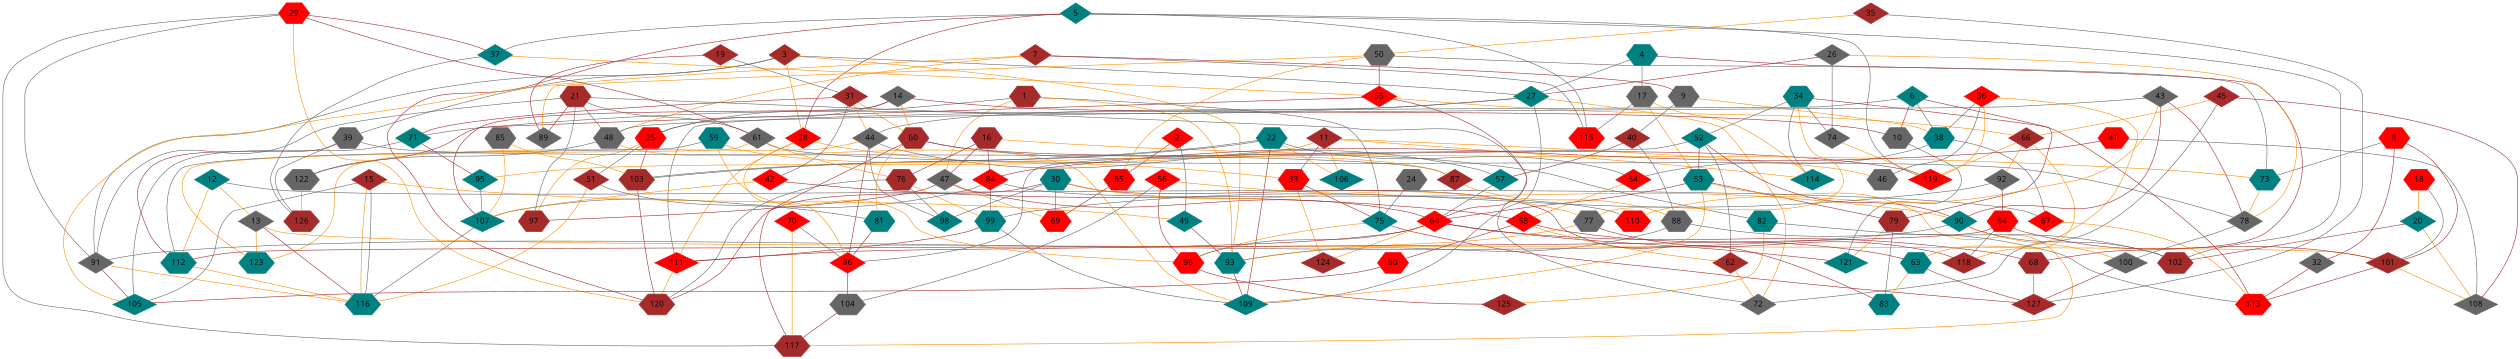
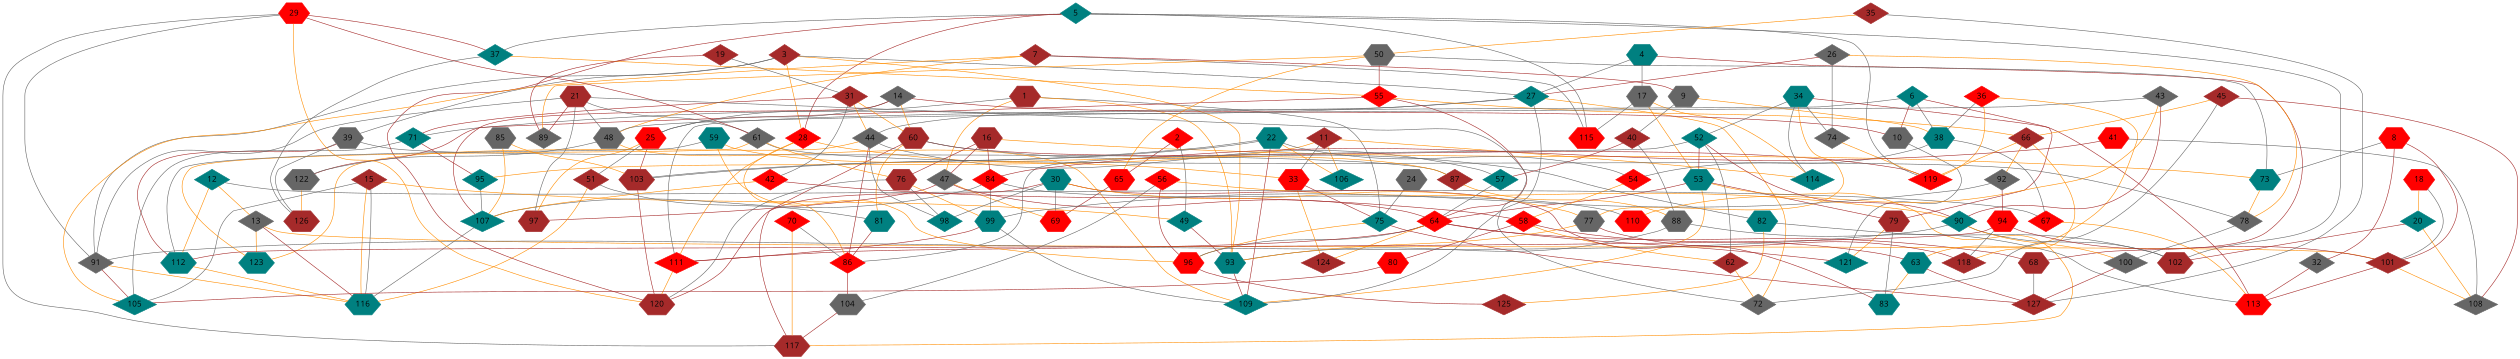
(2213, 151) -> none
(1882, 180) -> none
